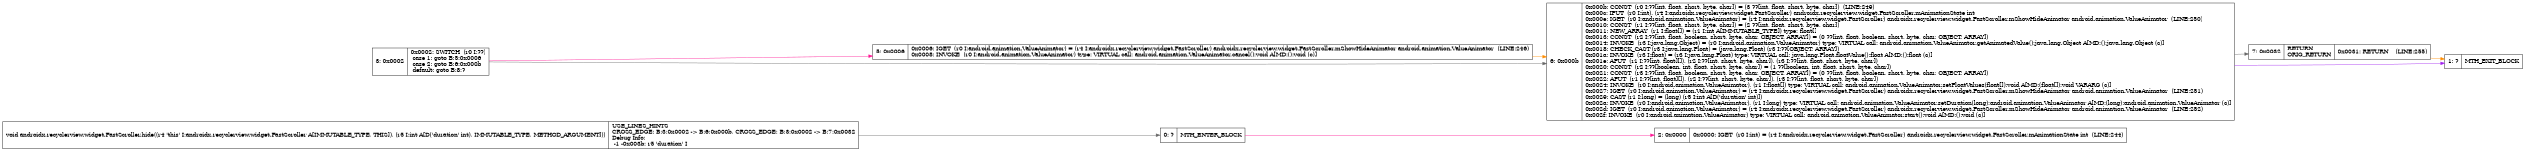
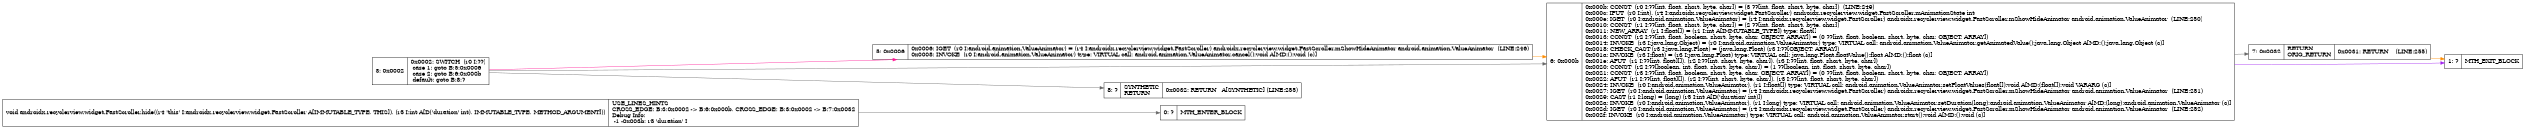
none -> (1203, 90)
(1891, 135) -> none
